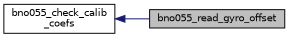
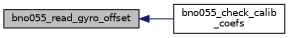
(137, 19) -> (161, 19)
